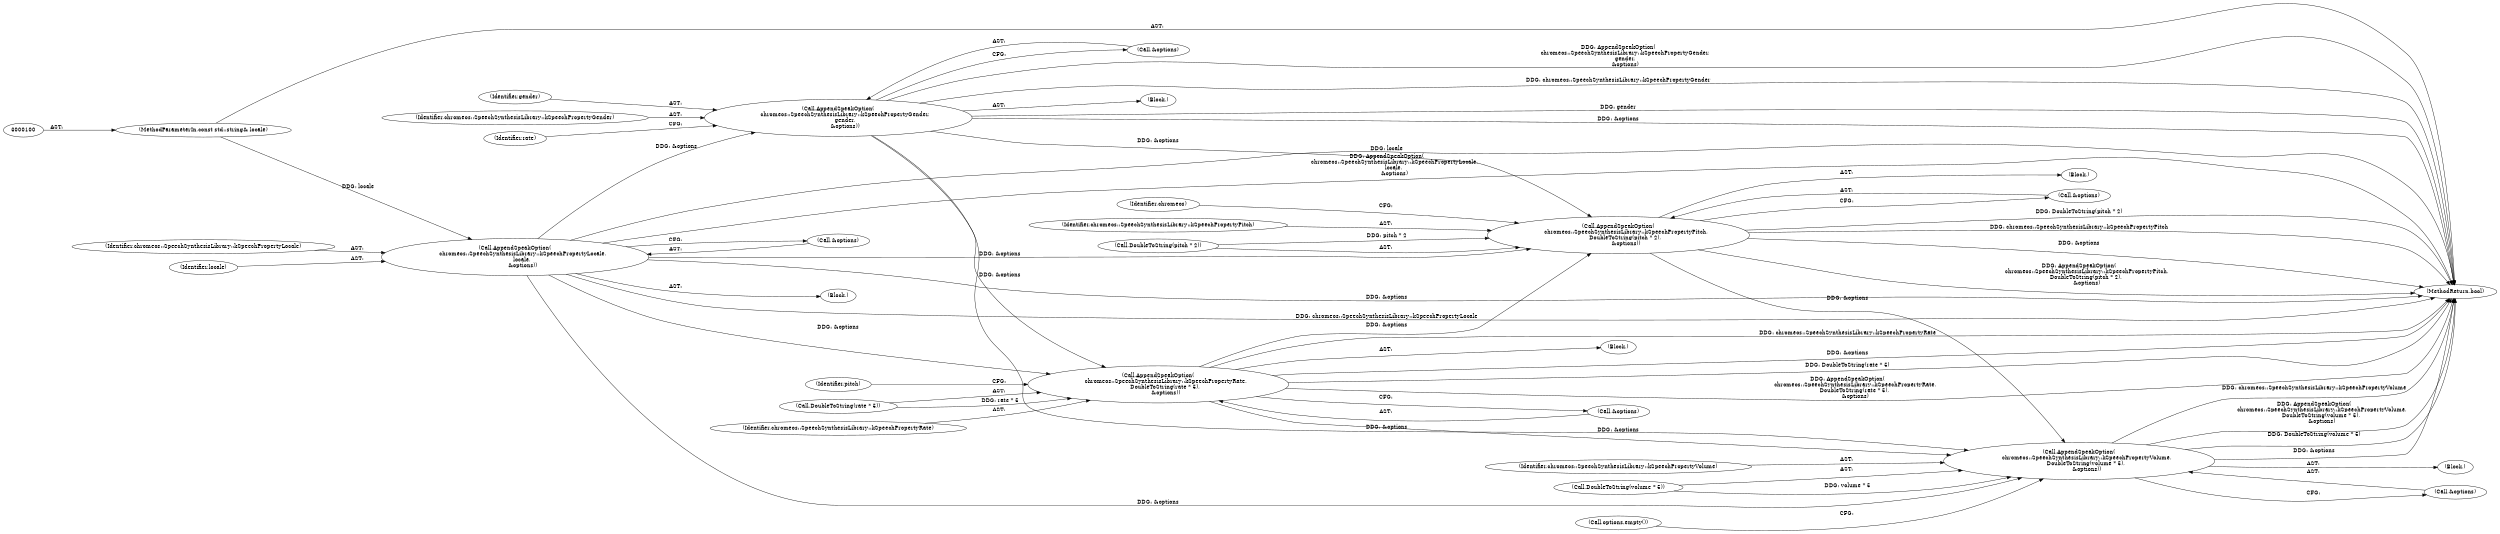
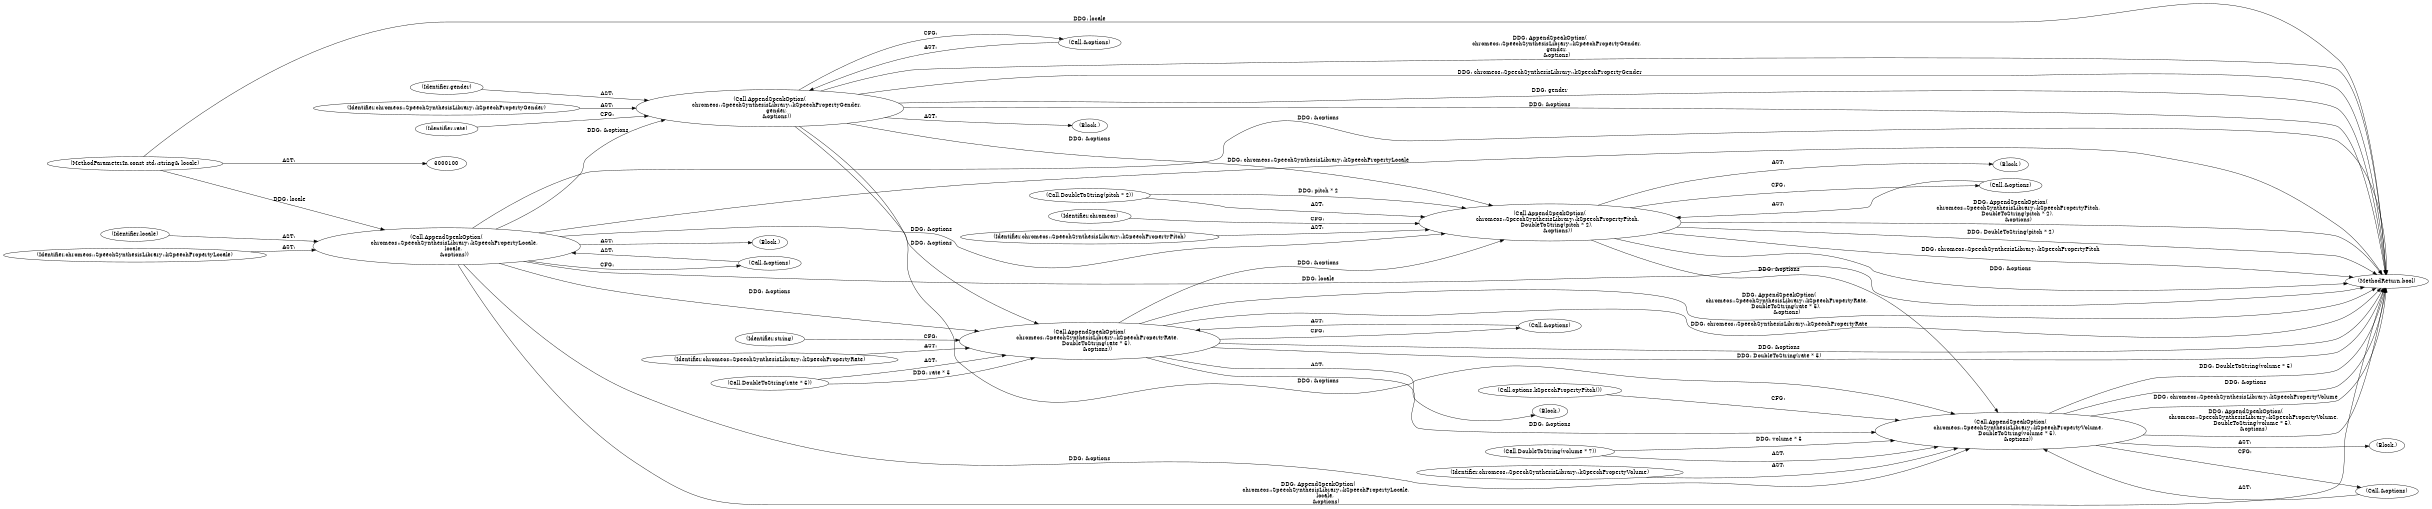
(1158, 26) -> (1090, 19)
(78, 130) -> (323, 164)
(838, 384) -> (770, 339)
(1618, 488) -> (1550, 452)
(1618, 523) -> (1550, 391)
